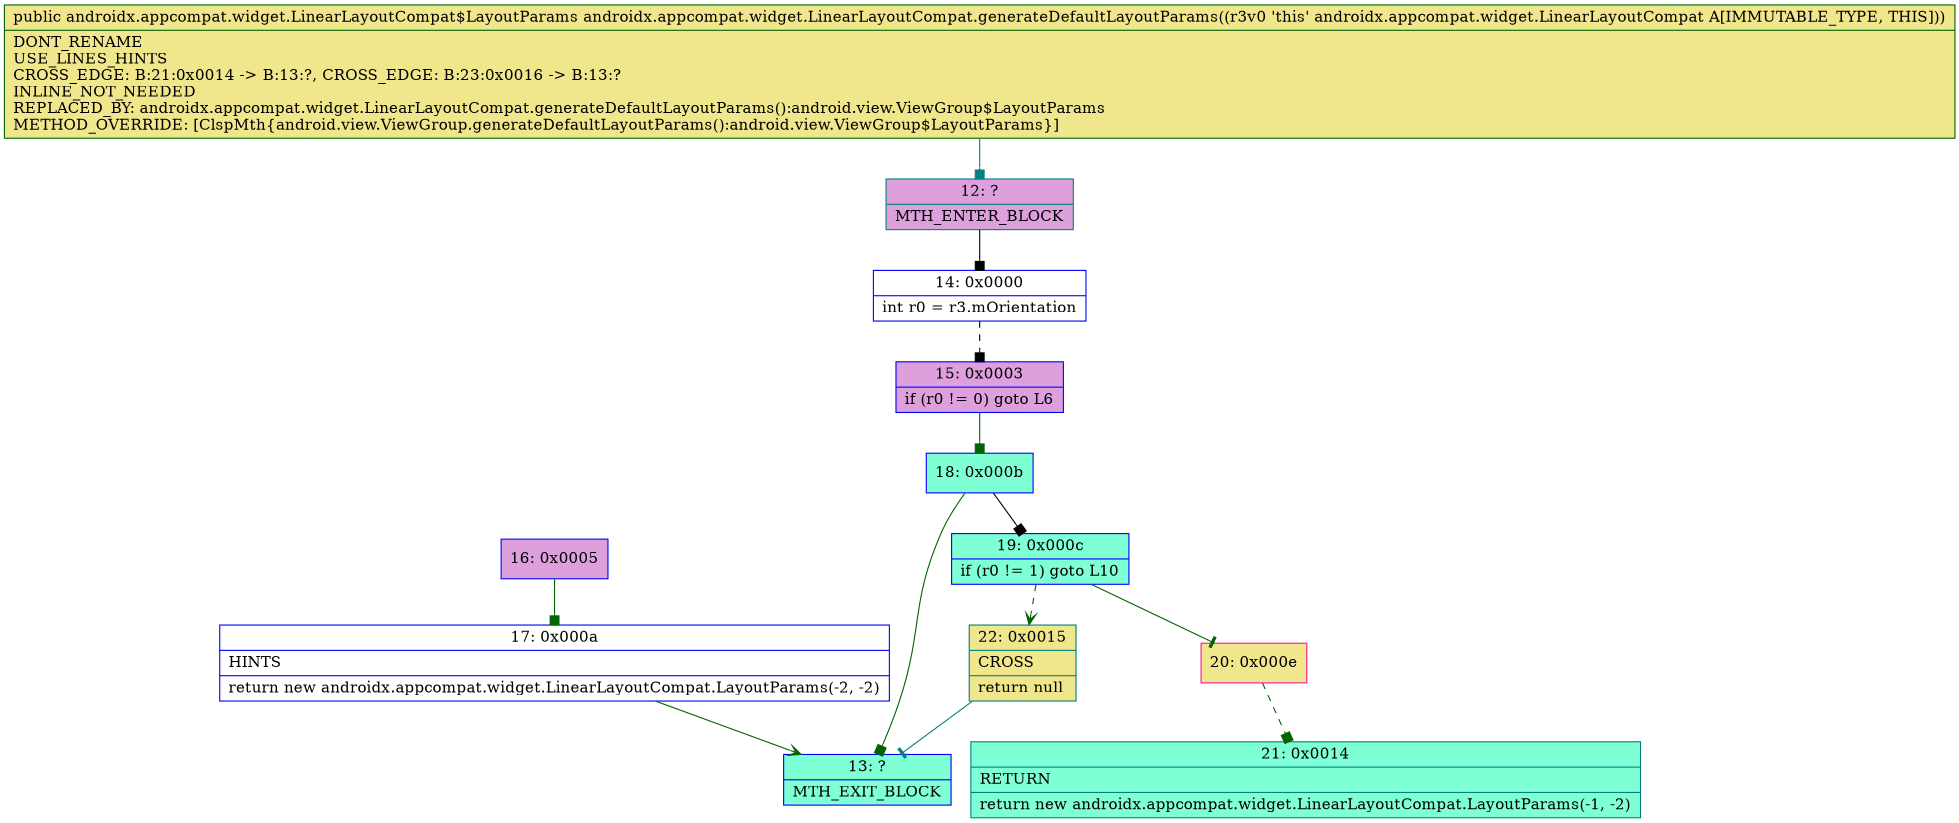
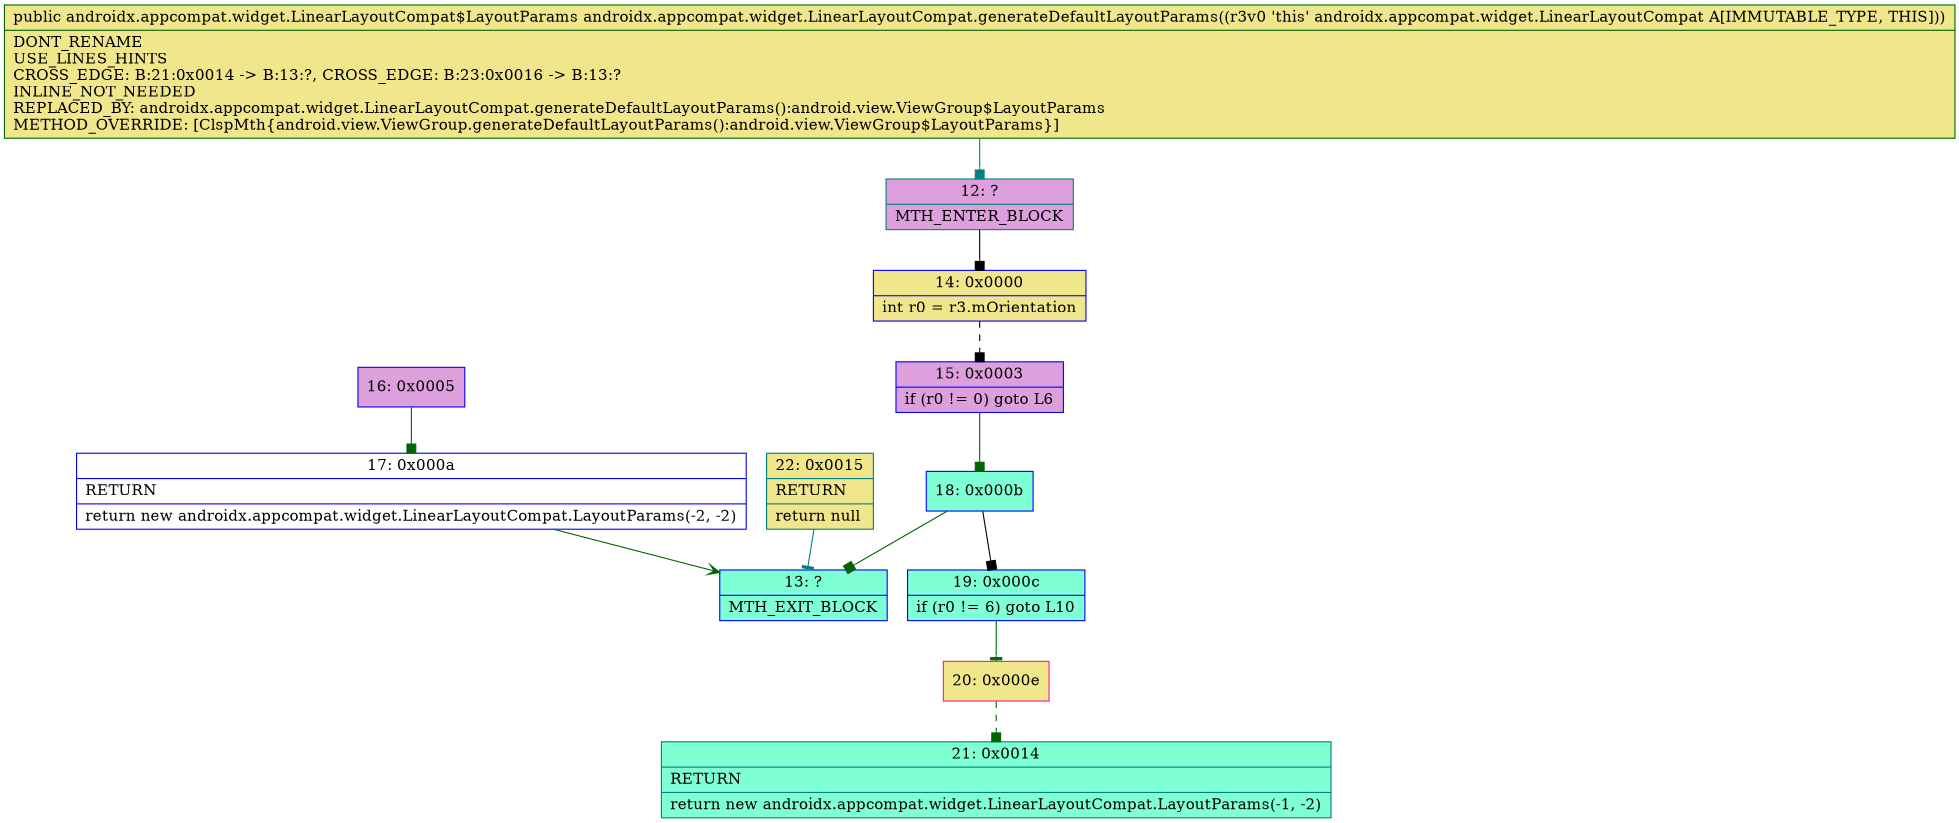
(980, 296) -> (980, 296)
(1040, 571) -> (996, 607)
(1033, 599) -> none
(256, 662) -> (121, 491)
(1007, 662) -> (811, 491)
